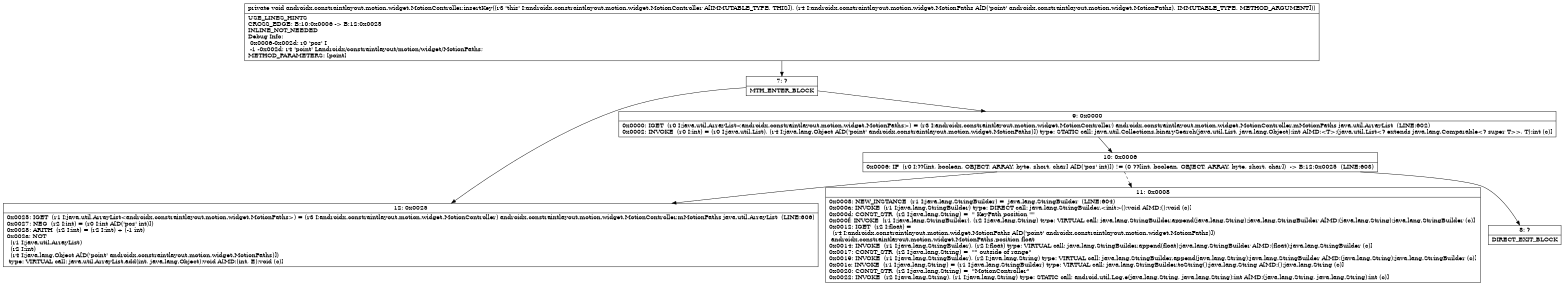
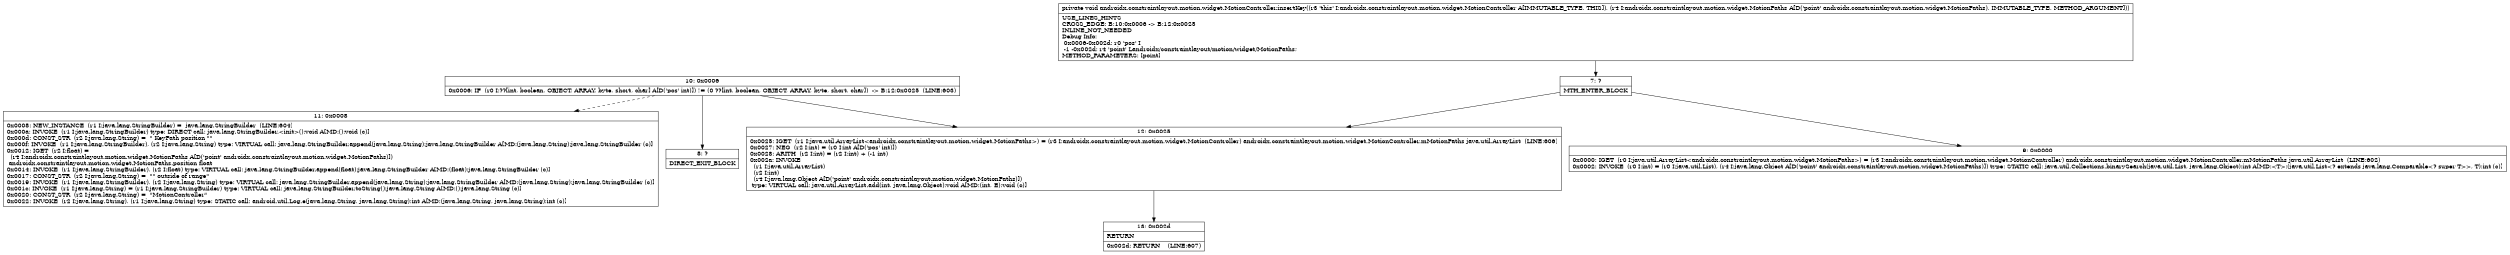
(1104, 143) -> none
(28, 237) -> (777, 160)
none -> (1154, 237)
